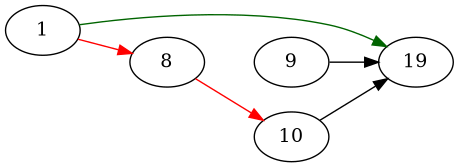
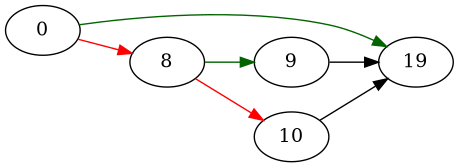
(43, 30) -> (43, 30)
none -> (223, 62)
